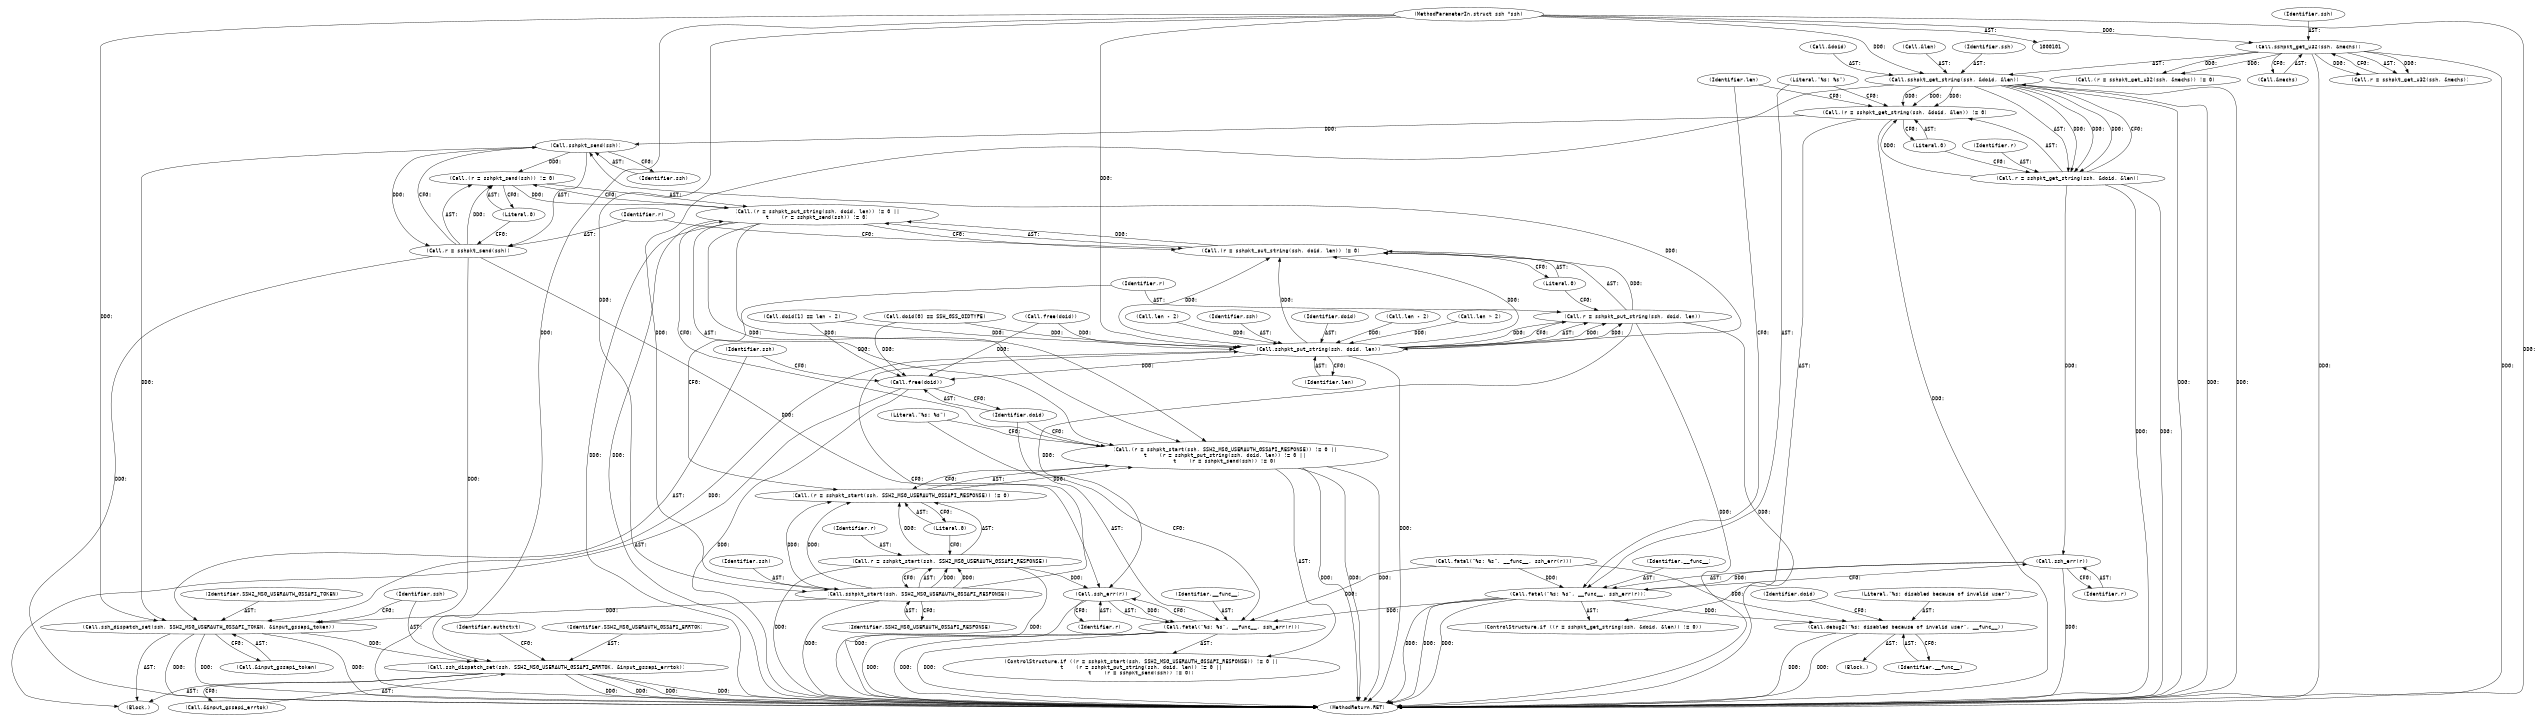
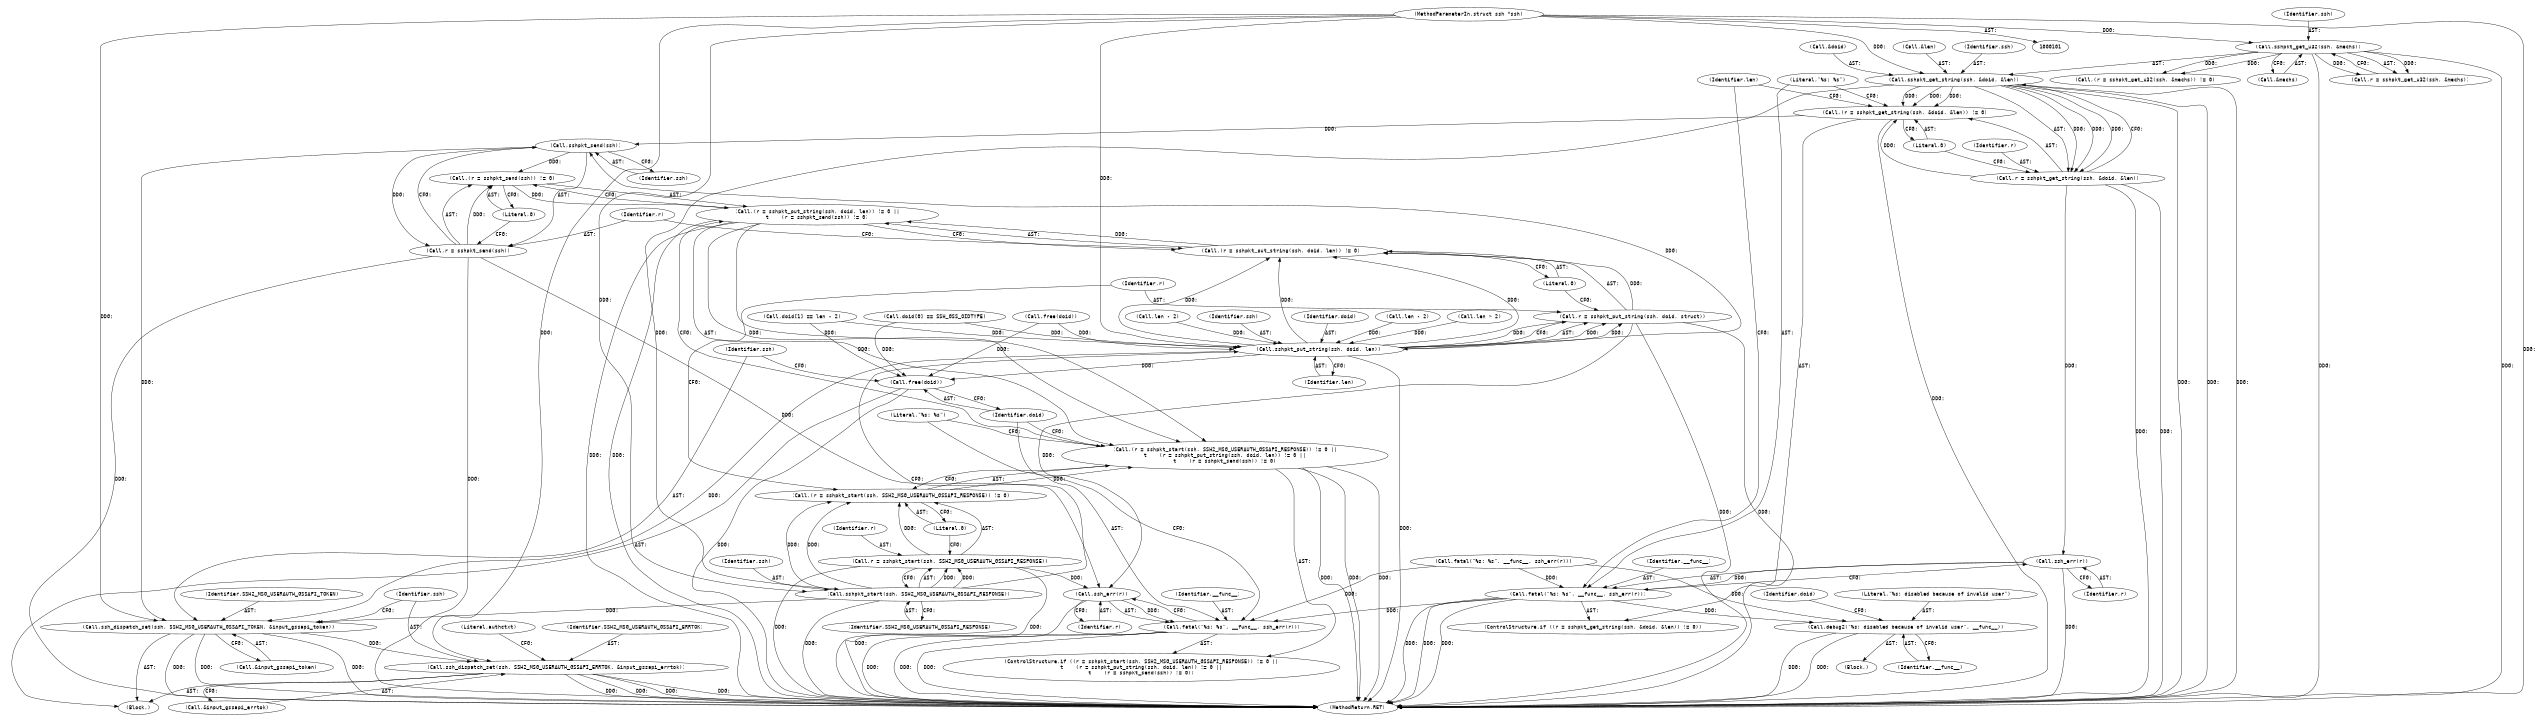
(1633, 317) -> (1633, 317)
(489, 627) -> (489, 627)
